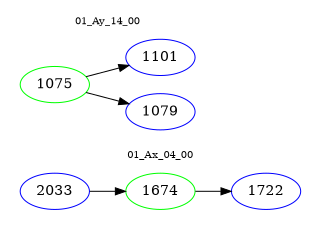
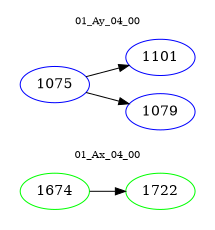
(108, 22) -> (108, 22)
(55, 85) -> (55, 85)
(55, 191) -> none
(266, 191) -> (160, 191)
